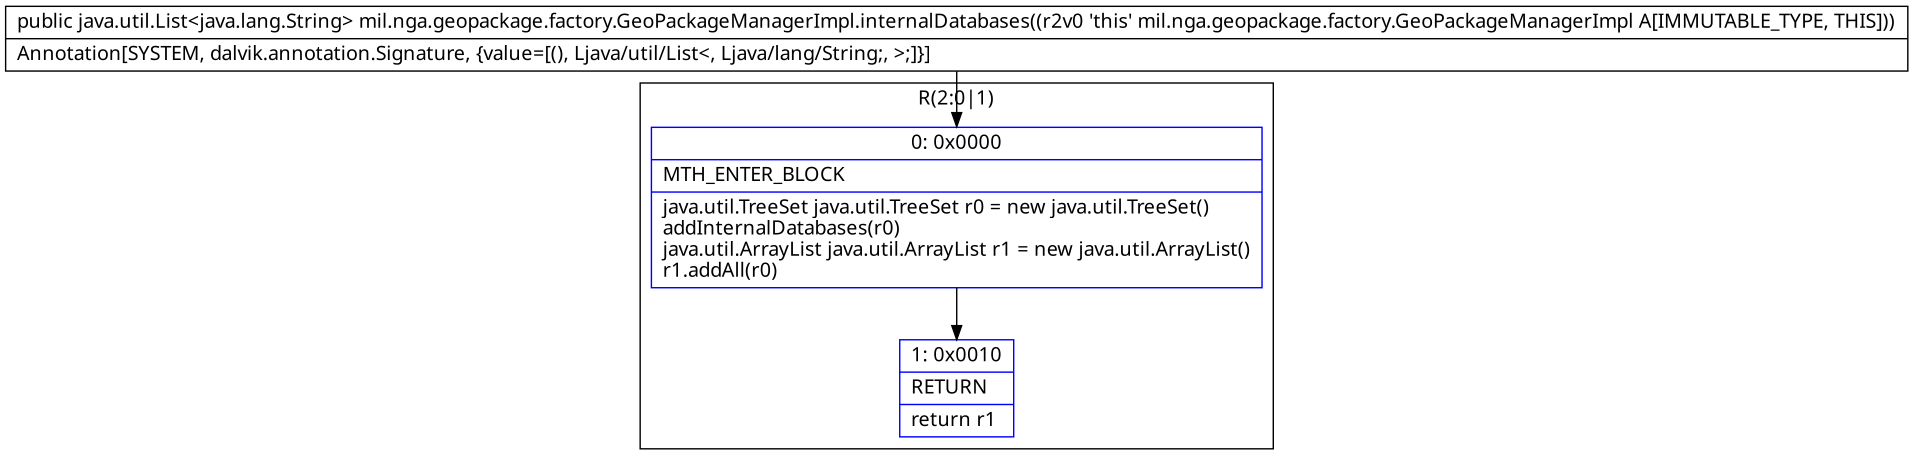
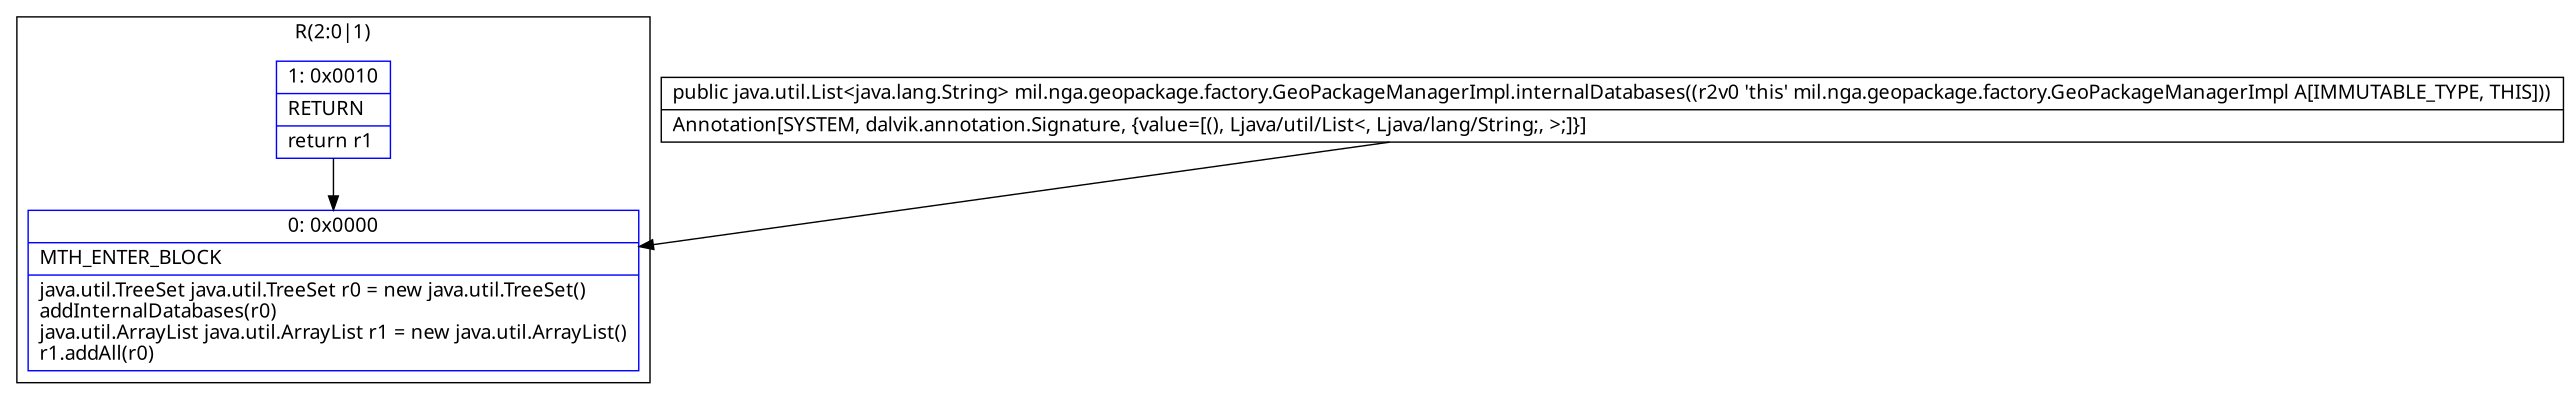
(957, 307) -> (333, 177)
